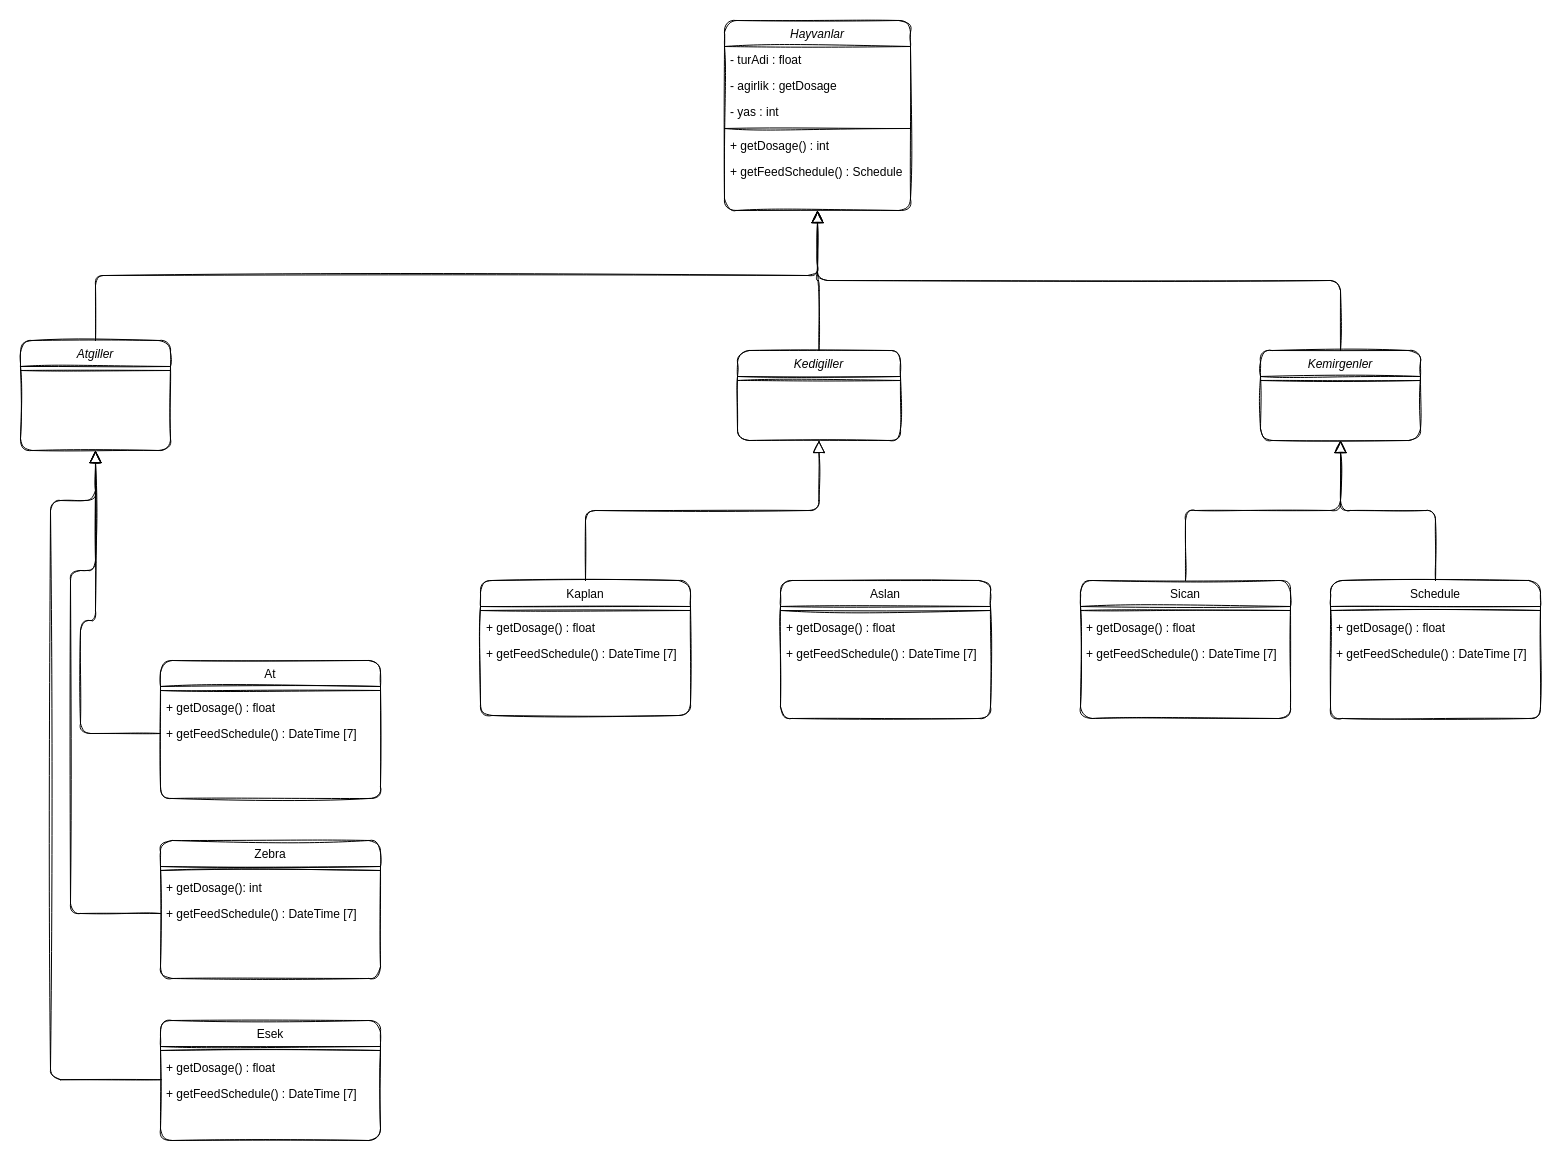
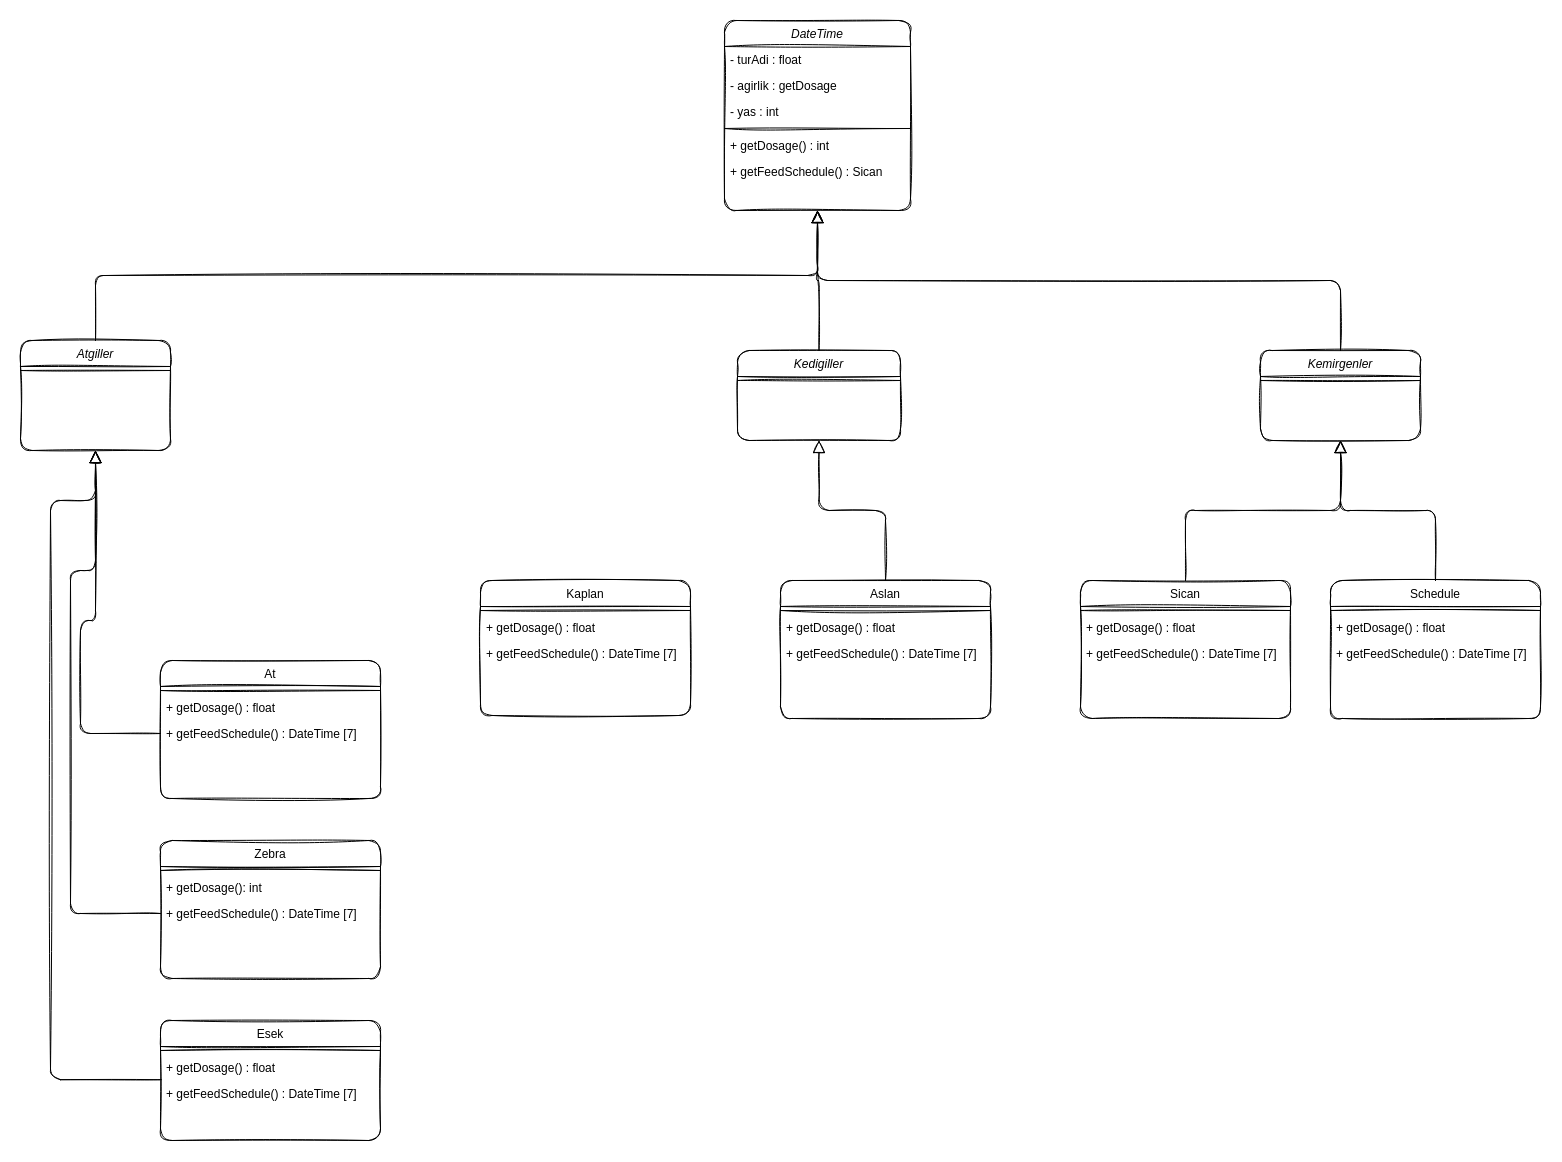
(817, 34) -> (817, 34)
(821, 172) -> (811, 172)
(671, 511) -> none
none -> (885, 517)
